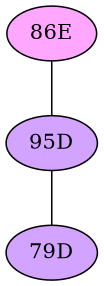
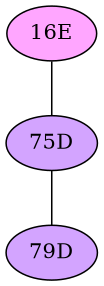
(52, 33) -> (52, 33)
(52, 143) -> (52, 143)
